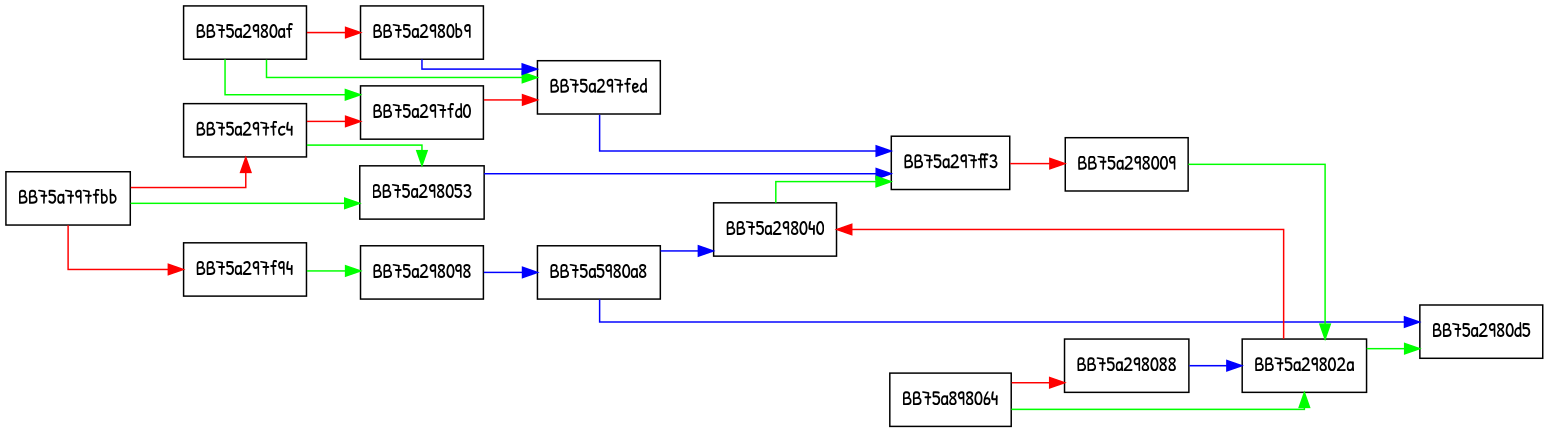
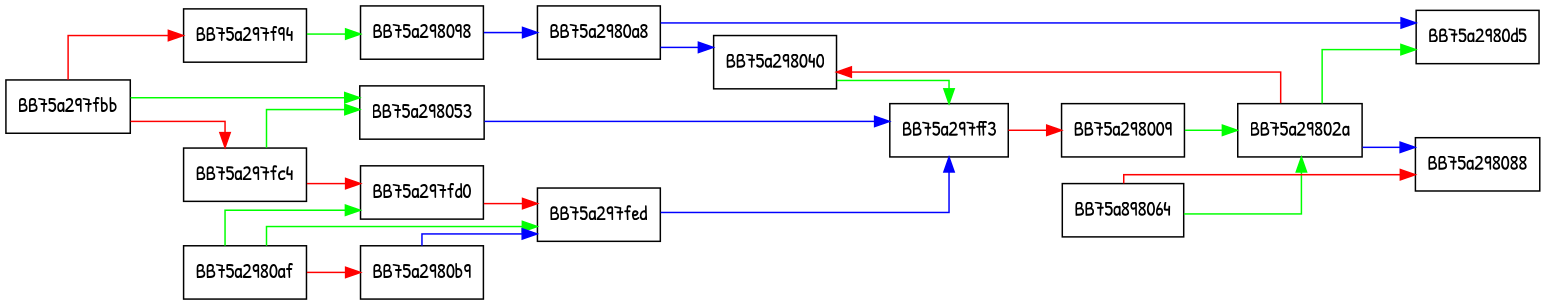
(68, 198) -> (68, 107)
(599, 272) -> (599, 33)
(1208, 366) -> (1381, 147)
